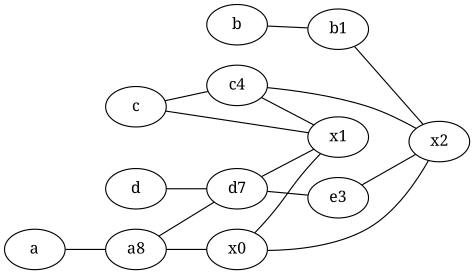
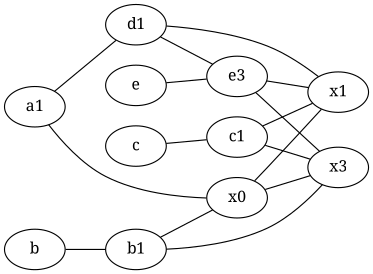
none -> (136, 85)
(237, 85) -> (237, 137)
(237, 122) -> (288, 84)
(439, 142) -> (338, 167)
(136, 189) -> none
(237, 189) -> (136, 25)
none -> (187, 224)
(35, 249) -> none
(136, 249) -> (35, 107)
